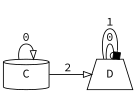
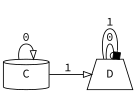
(68, 68) -> (68, 68)
